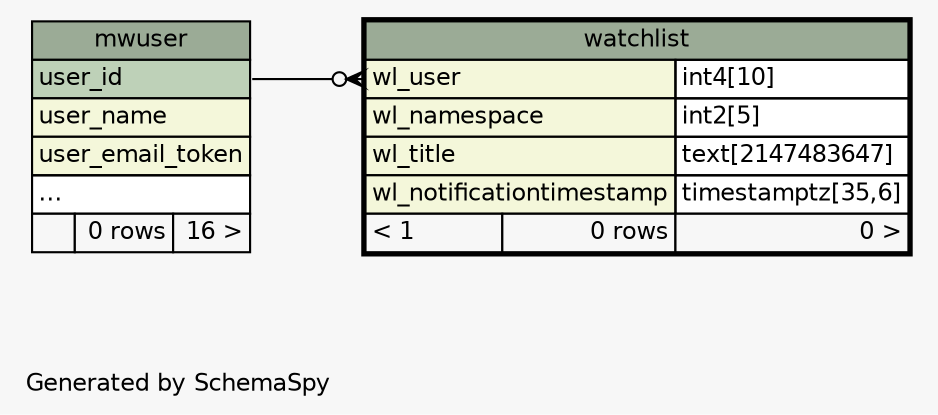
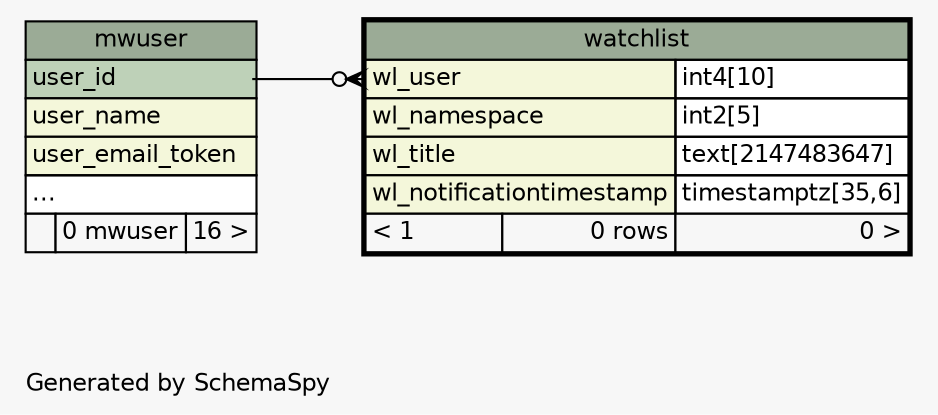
(127, 232) -> (121, 232)
